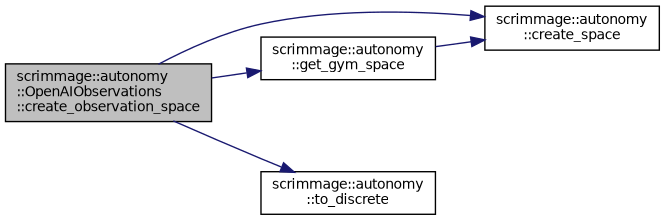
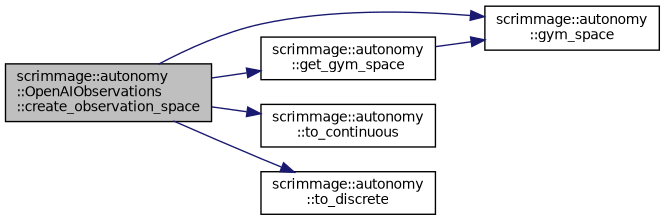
(572, 28) -> (572, 28)
none -> (348, 126)
